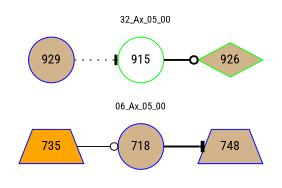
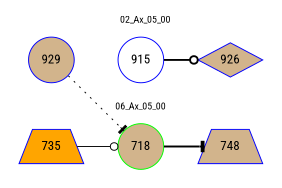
(146, 20) -> (146, 20)
(94, 60) -> (97, 104)
(141, 60) -> (141, 60)
(230, 60) -> (230, 60)
(141, 147) -> (141, 147)
